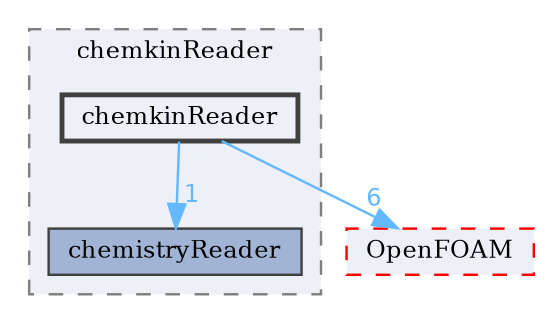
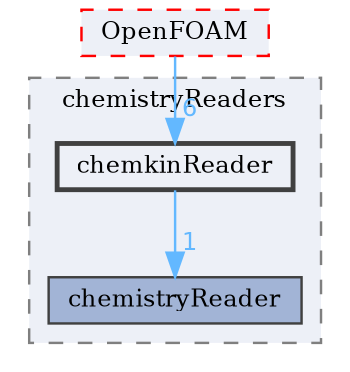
(175, 52) -> (175, 101)
(299, 179) -> (175, 94)
